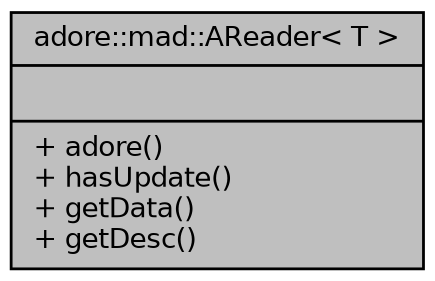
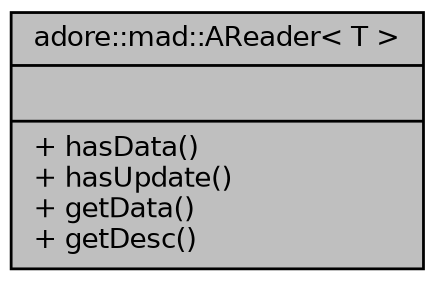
(99, 148) -> (117, 148)
